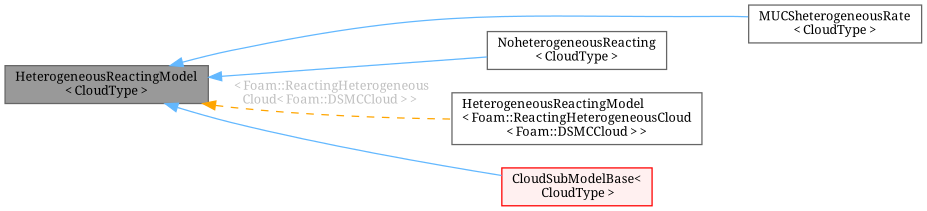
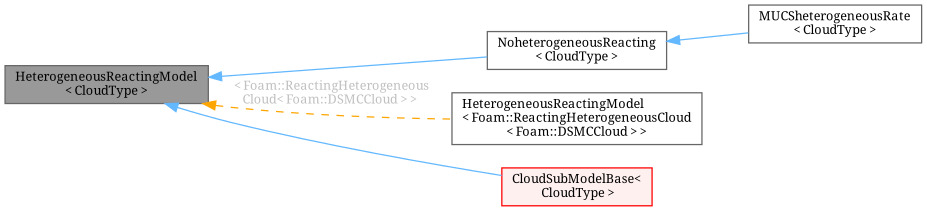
(463, 18) -> (714, 36)
